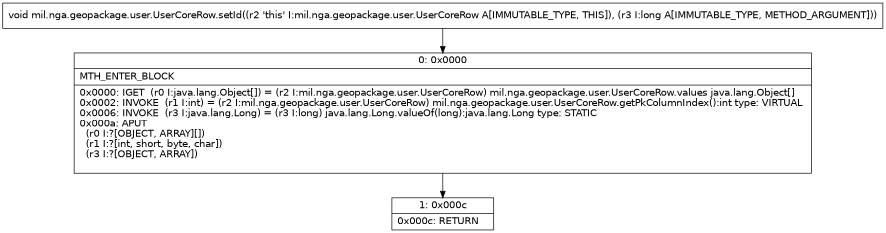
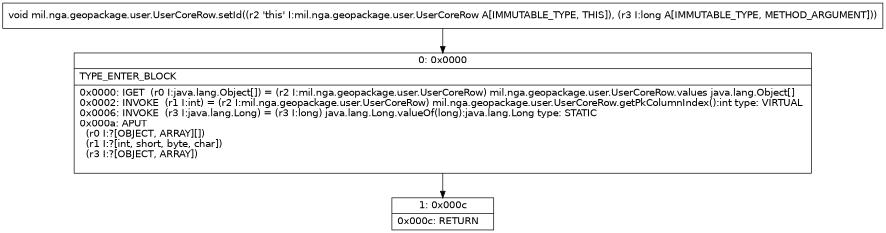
(127, 77) -> (128, 77)
